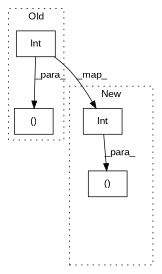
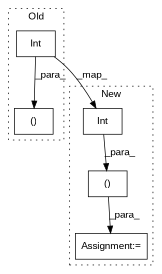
none -> (111, 246)
